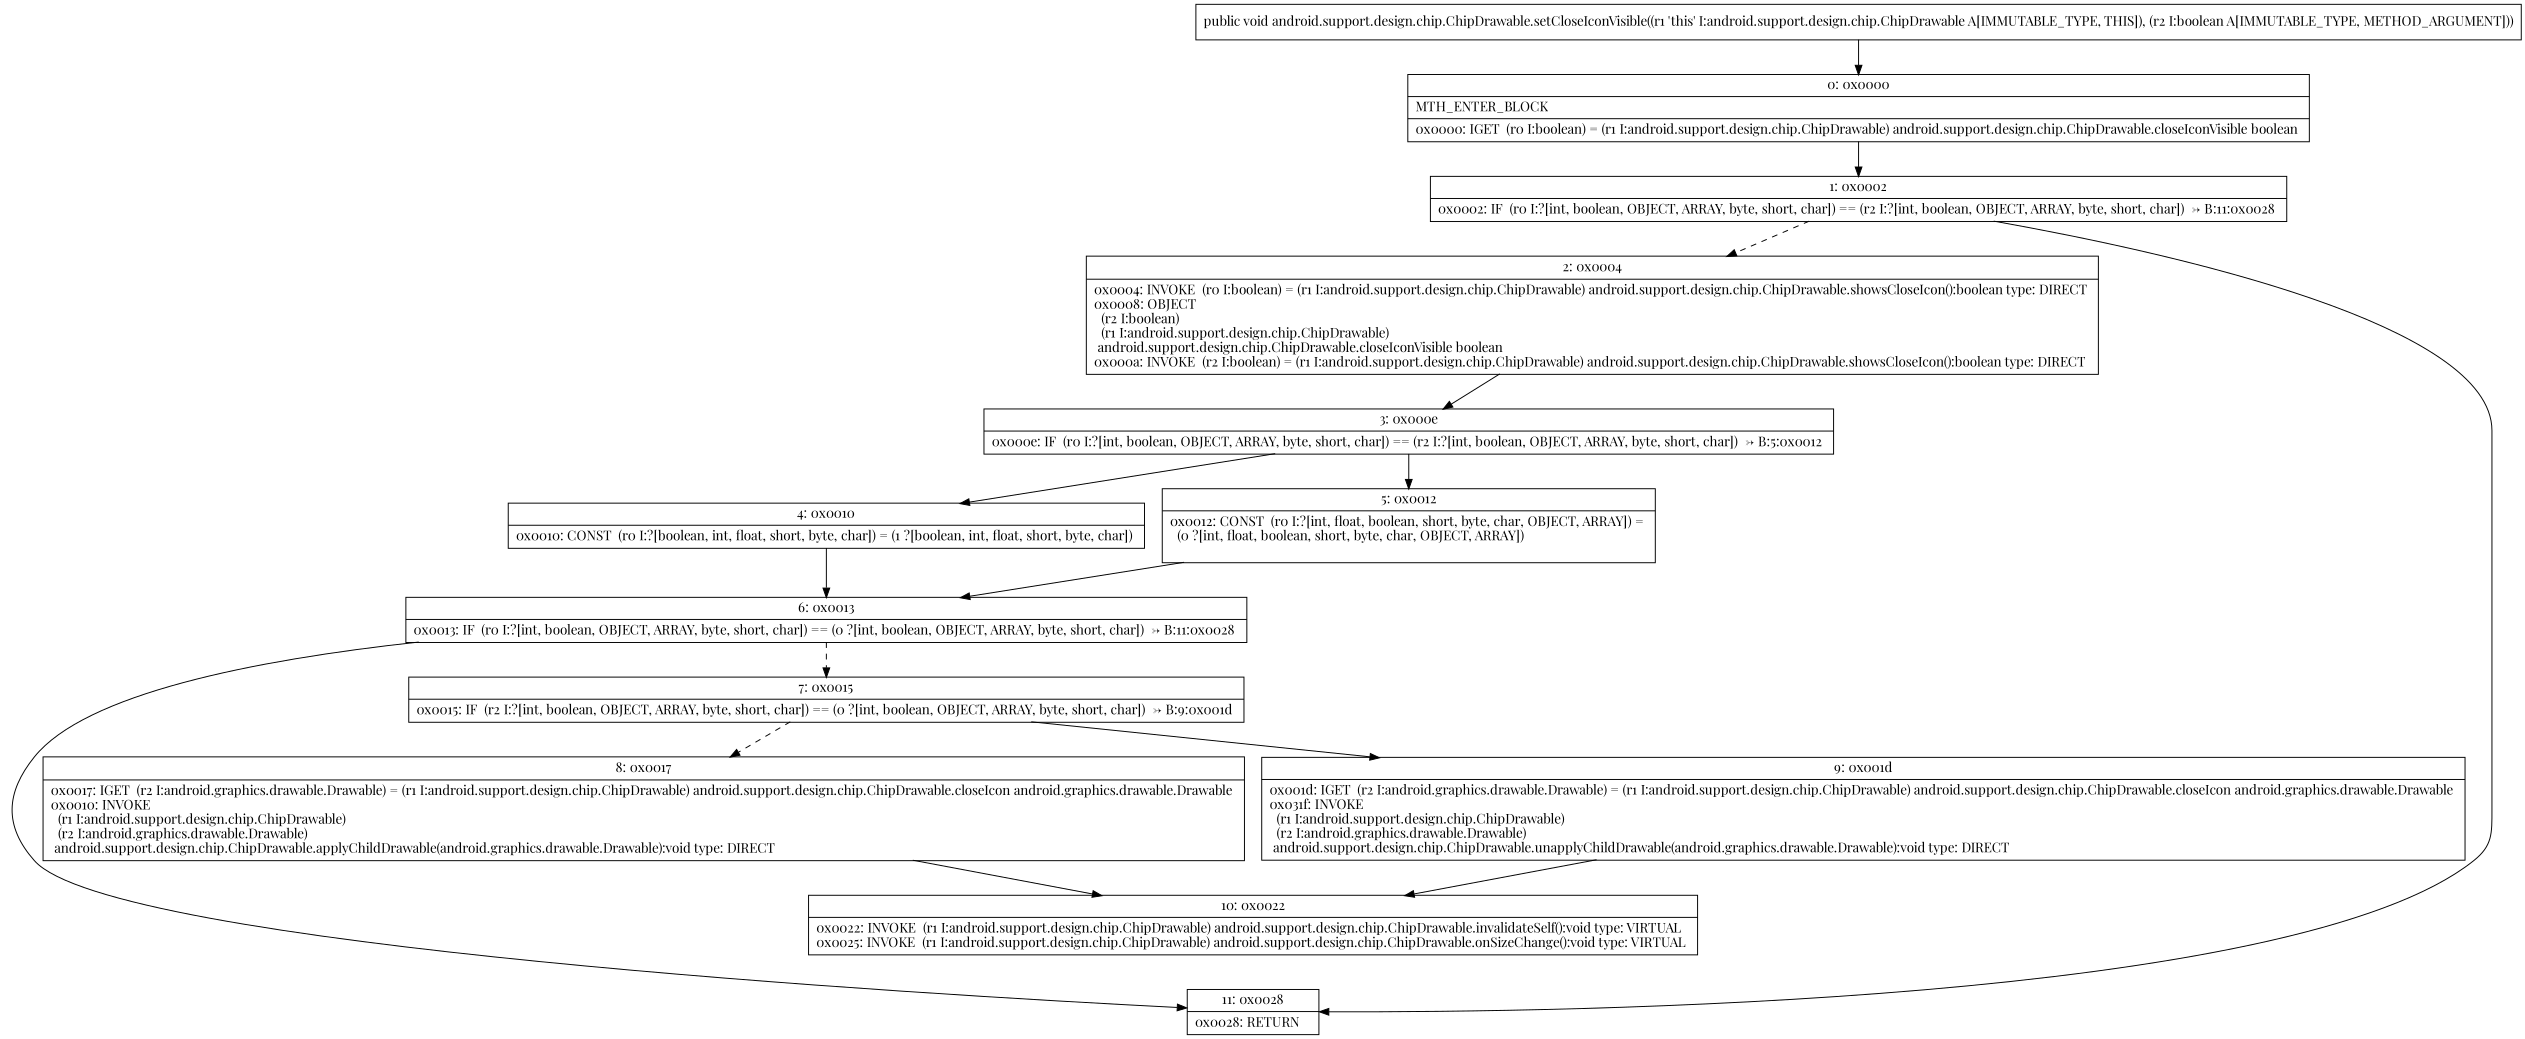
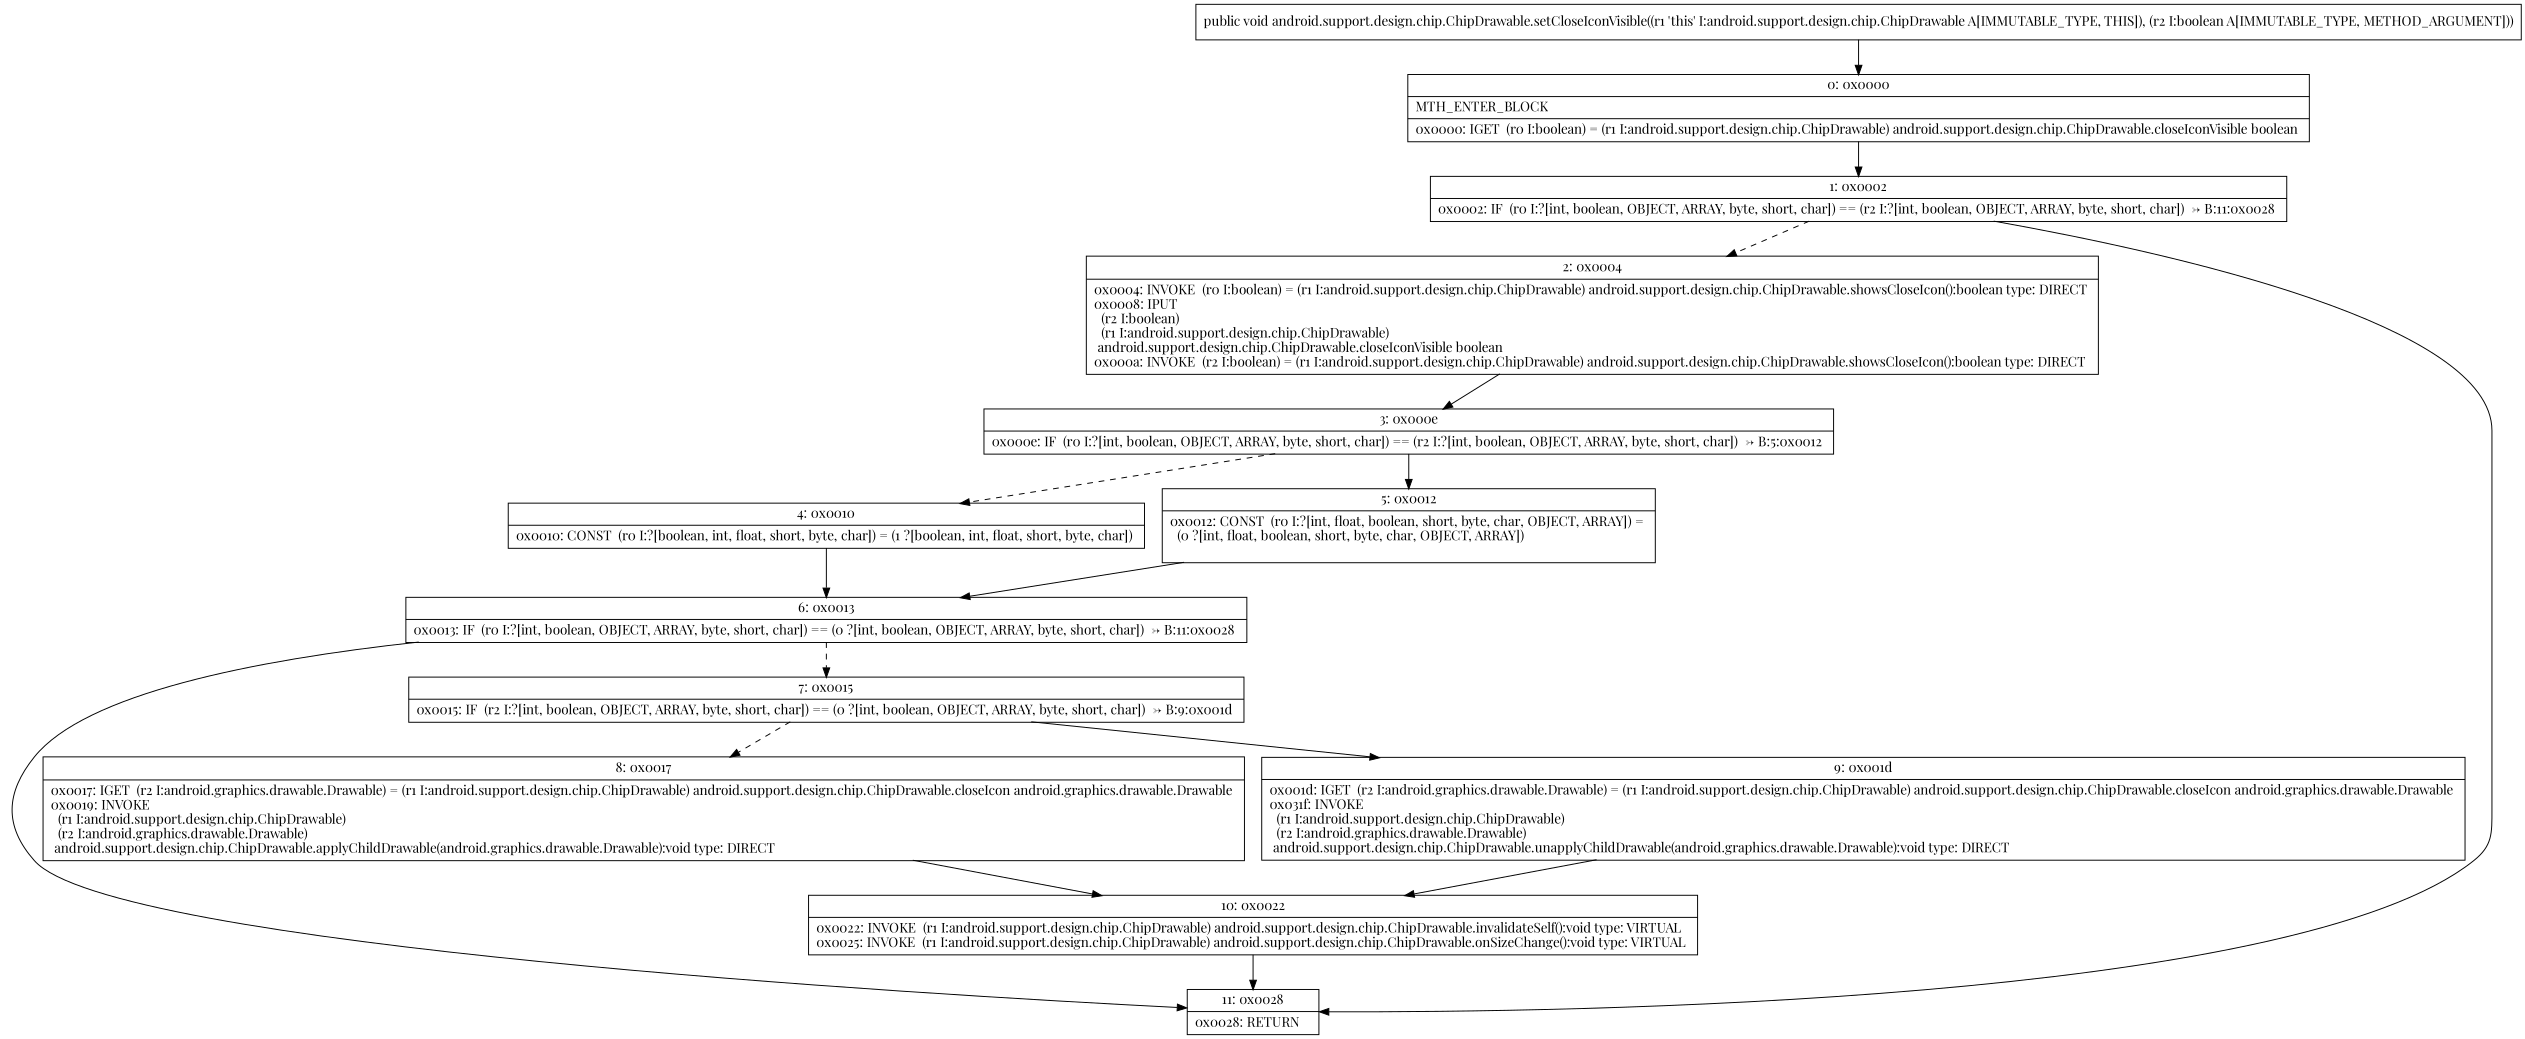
(1149, 305) -> (1139, 305)
(1122, 478) -> (1122, 478)
(105, 805) -> (104, 805)
none -> (1253, 967)
